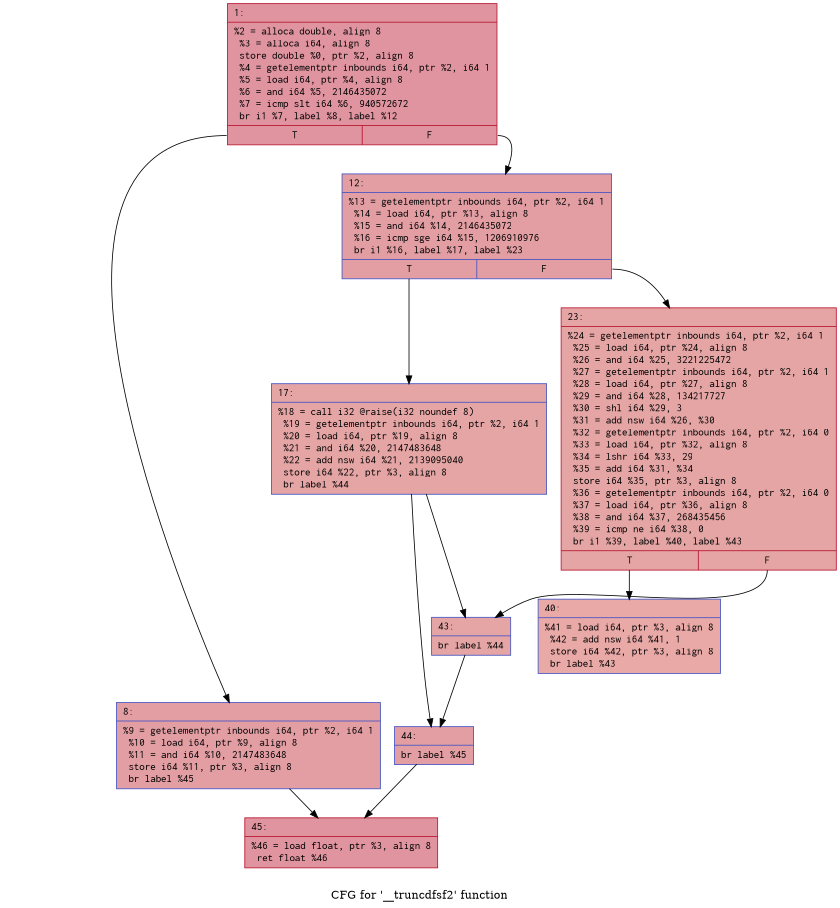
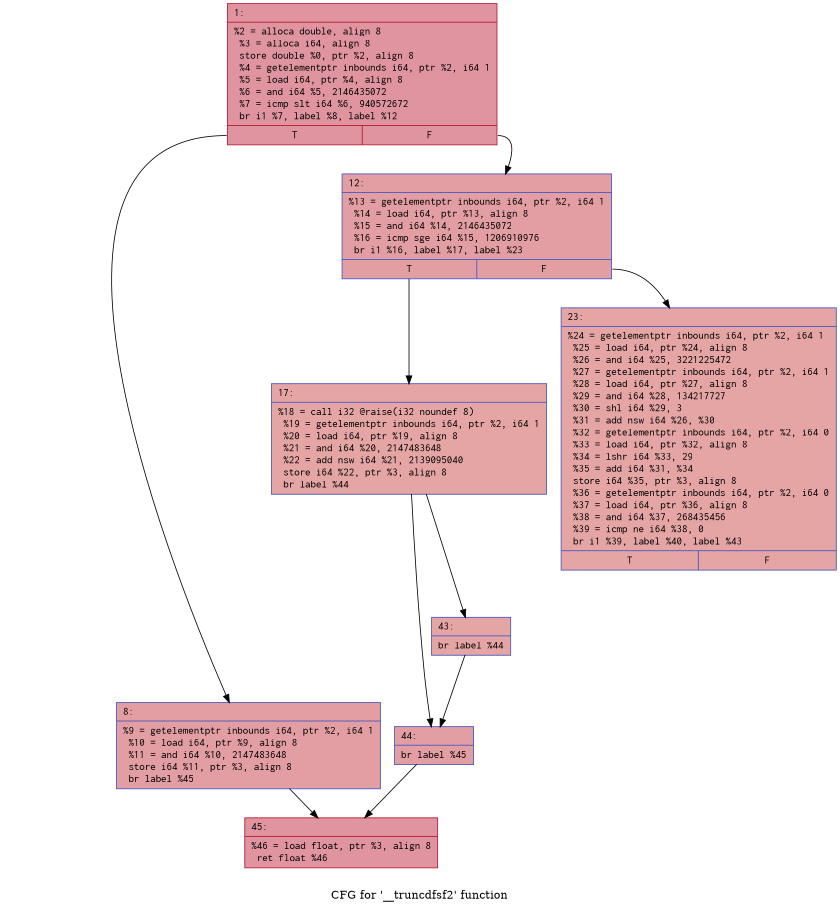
(699, 439) -> (699, 439)
(639, 597) -> none
(629, 636) -> none
